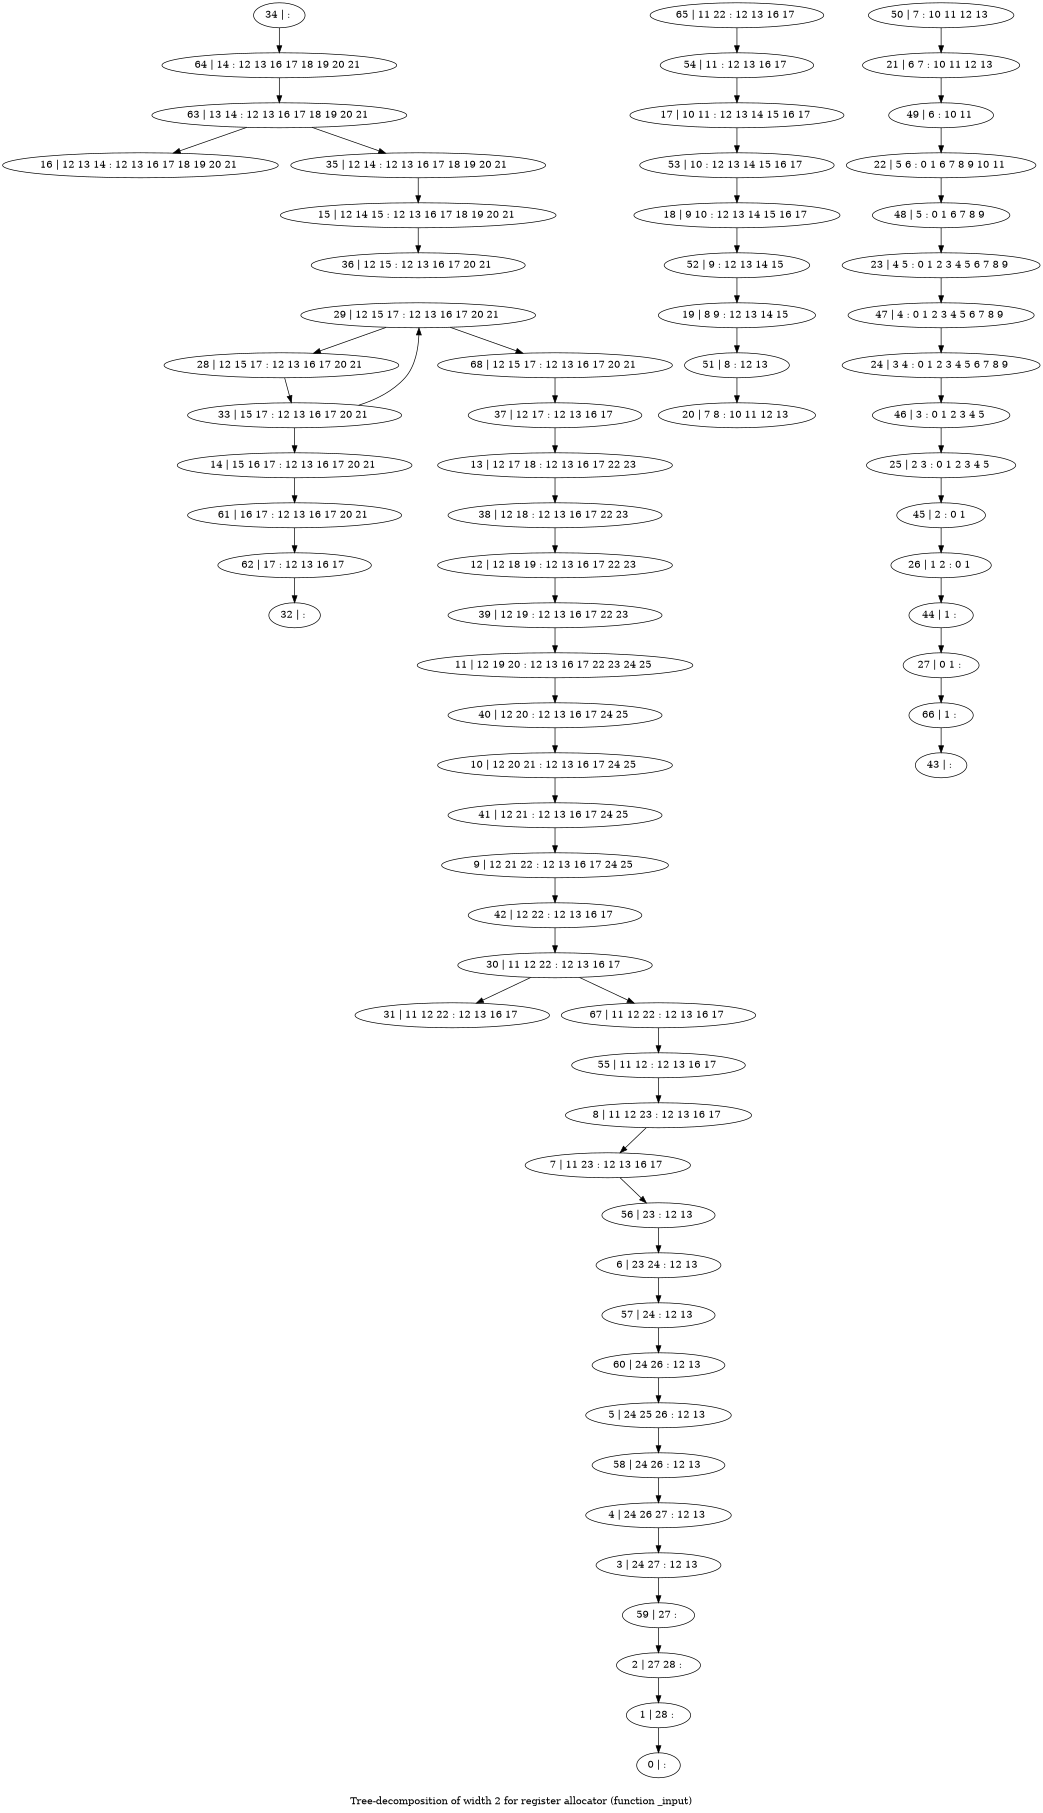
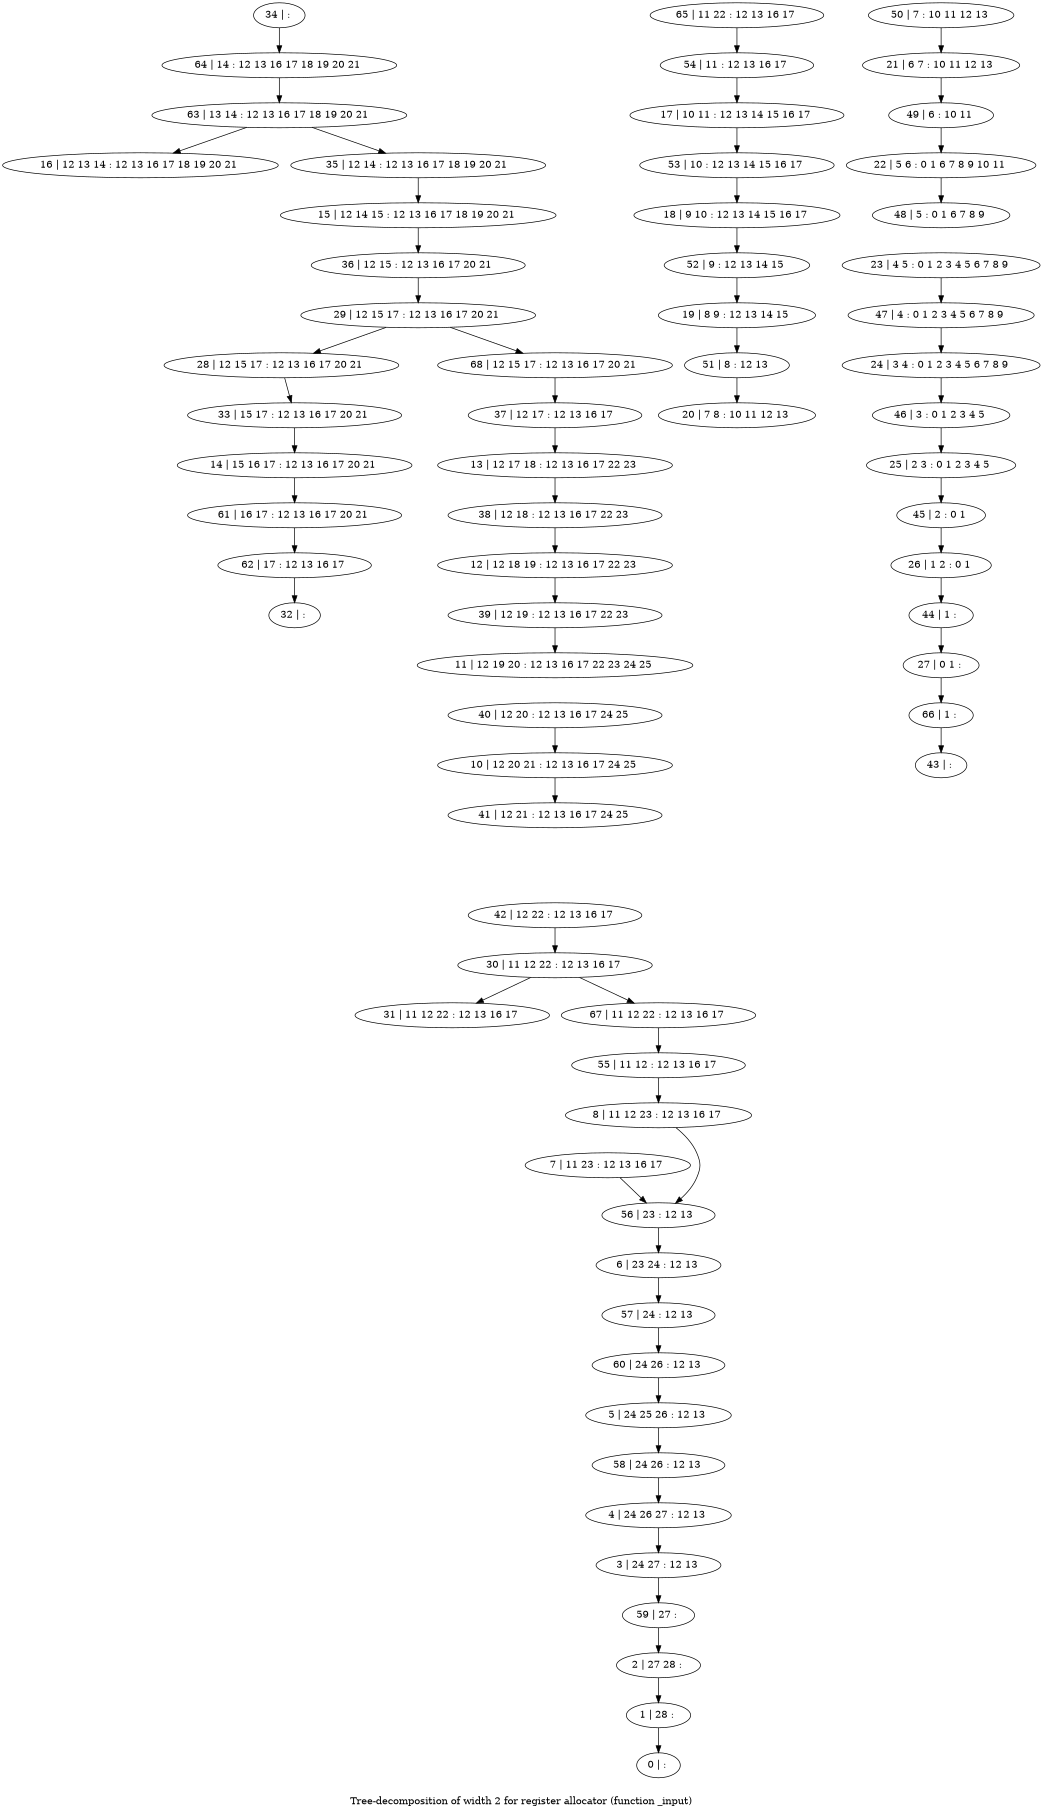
(941, 237) -> none
(402, 381) -> (418, 287)
(555, 687) -> none
(555, 865) -> none
(636, 1138) -> (700, 1162)
